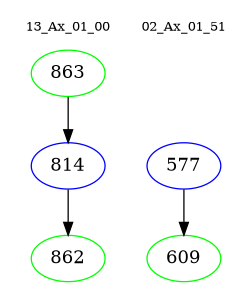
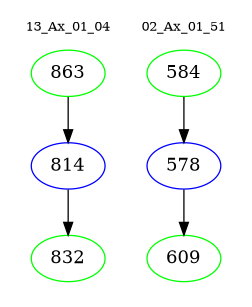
(68, 28) -> (68, 28)
none -> (184, 73)
(184, 166) -> (184, 166)
(68, 259) -> (68, 259)
